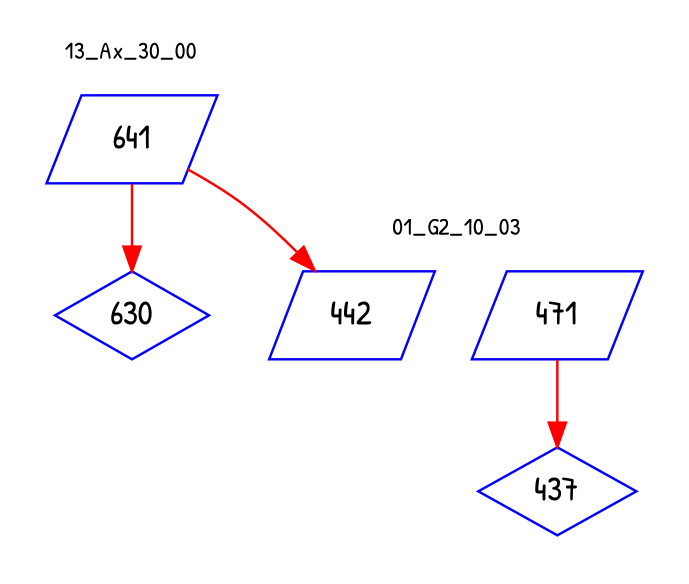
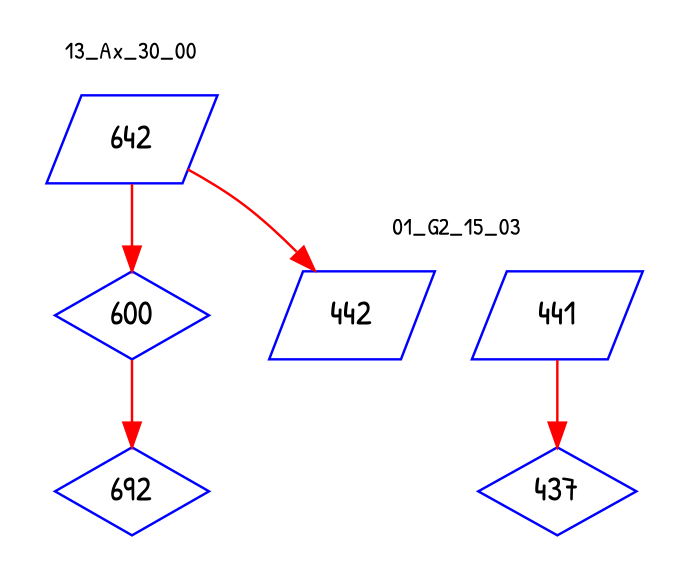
(132, 139) -> (132, 139)
(457, 229) -> (457, 229)
(132, 315) -> (132, 315)
(557, 315) -> (557, 315)
none -> (132, 491)
